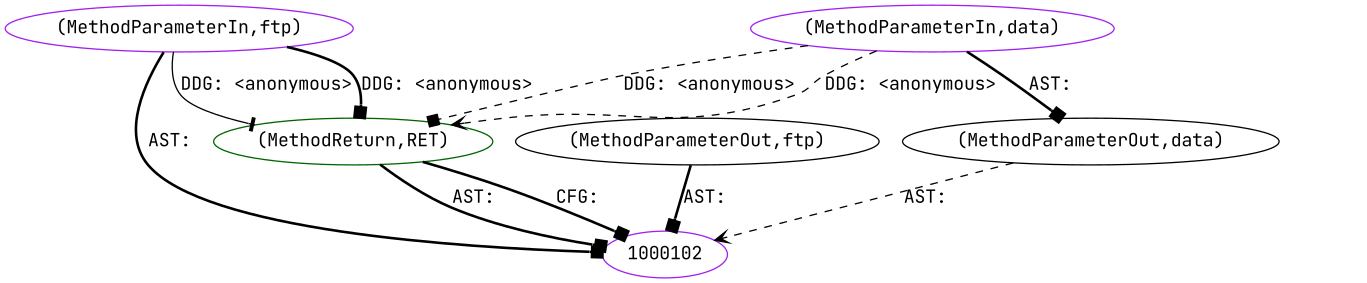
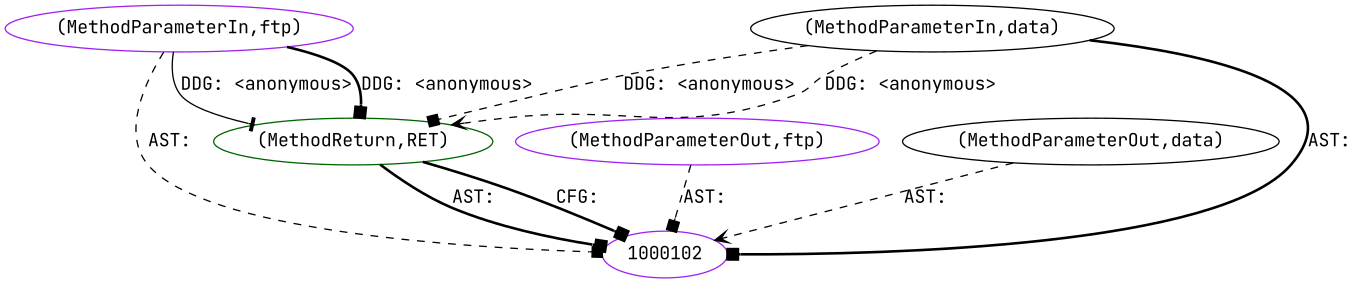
(932, 29) -> (932, 29)
(1010, 80) -> (1166, 220)
(697, 142) -> (697, 142)
(683, 192) -> (683, 192)
(302, 225) -> (302, 225)
